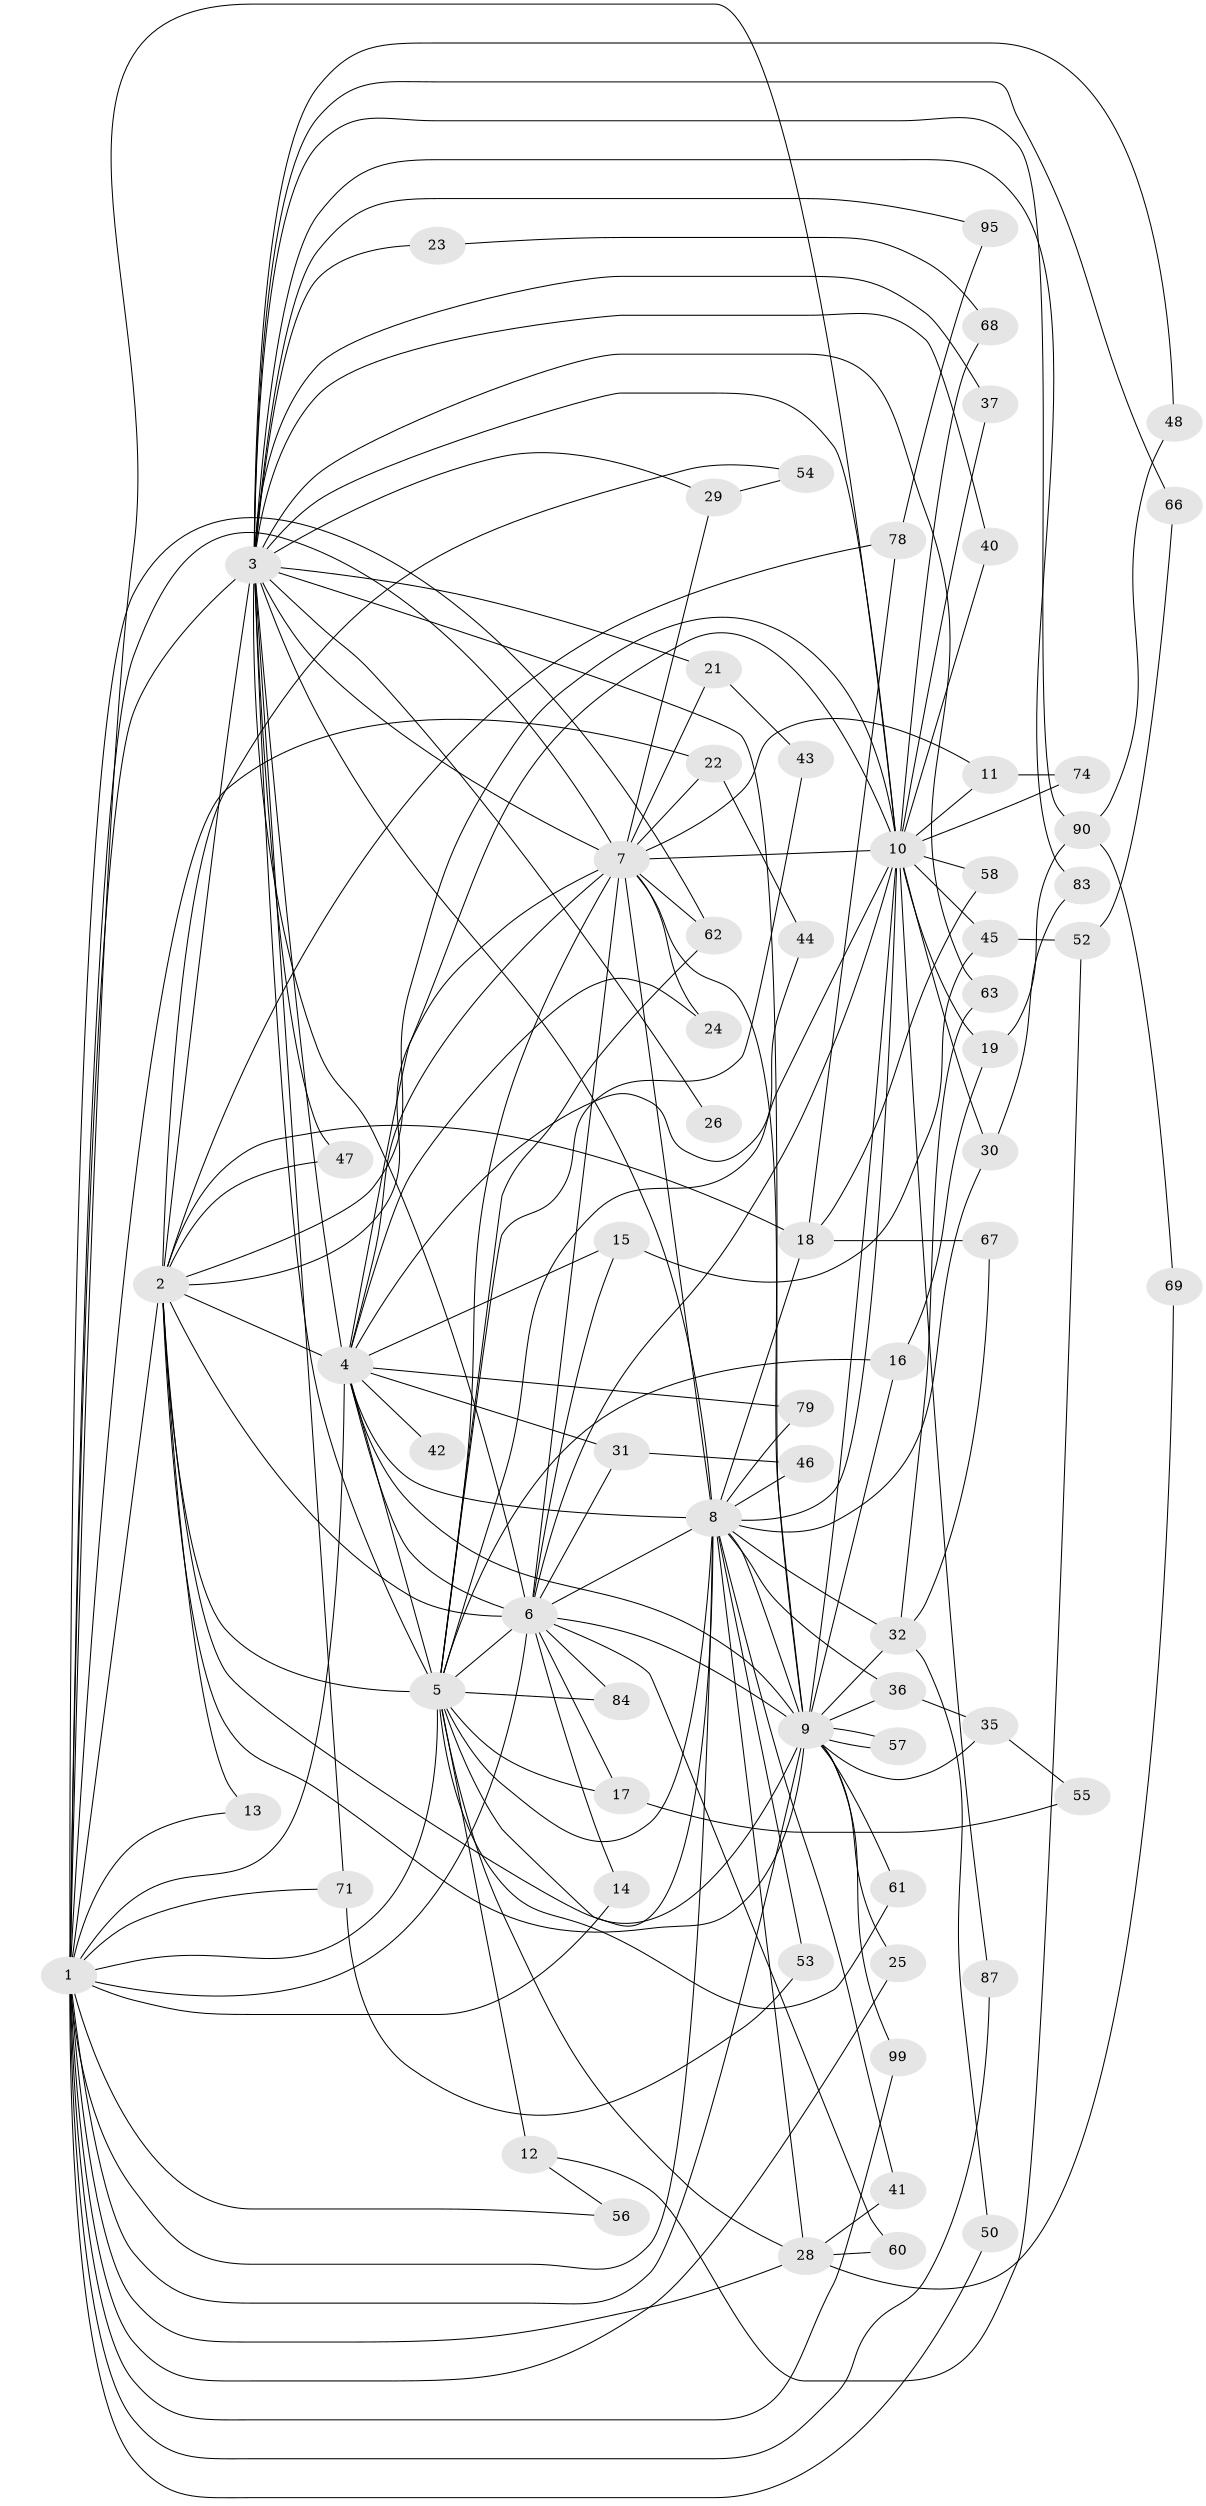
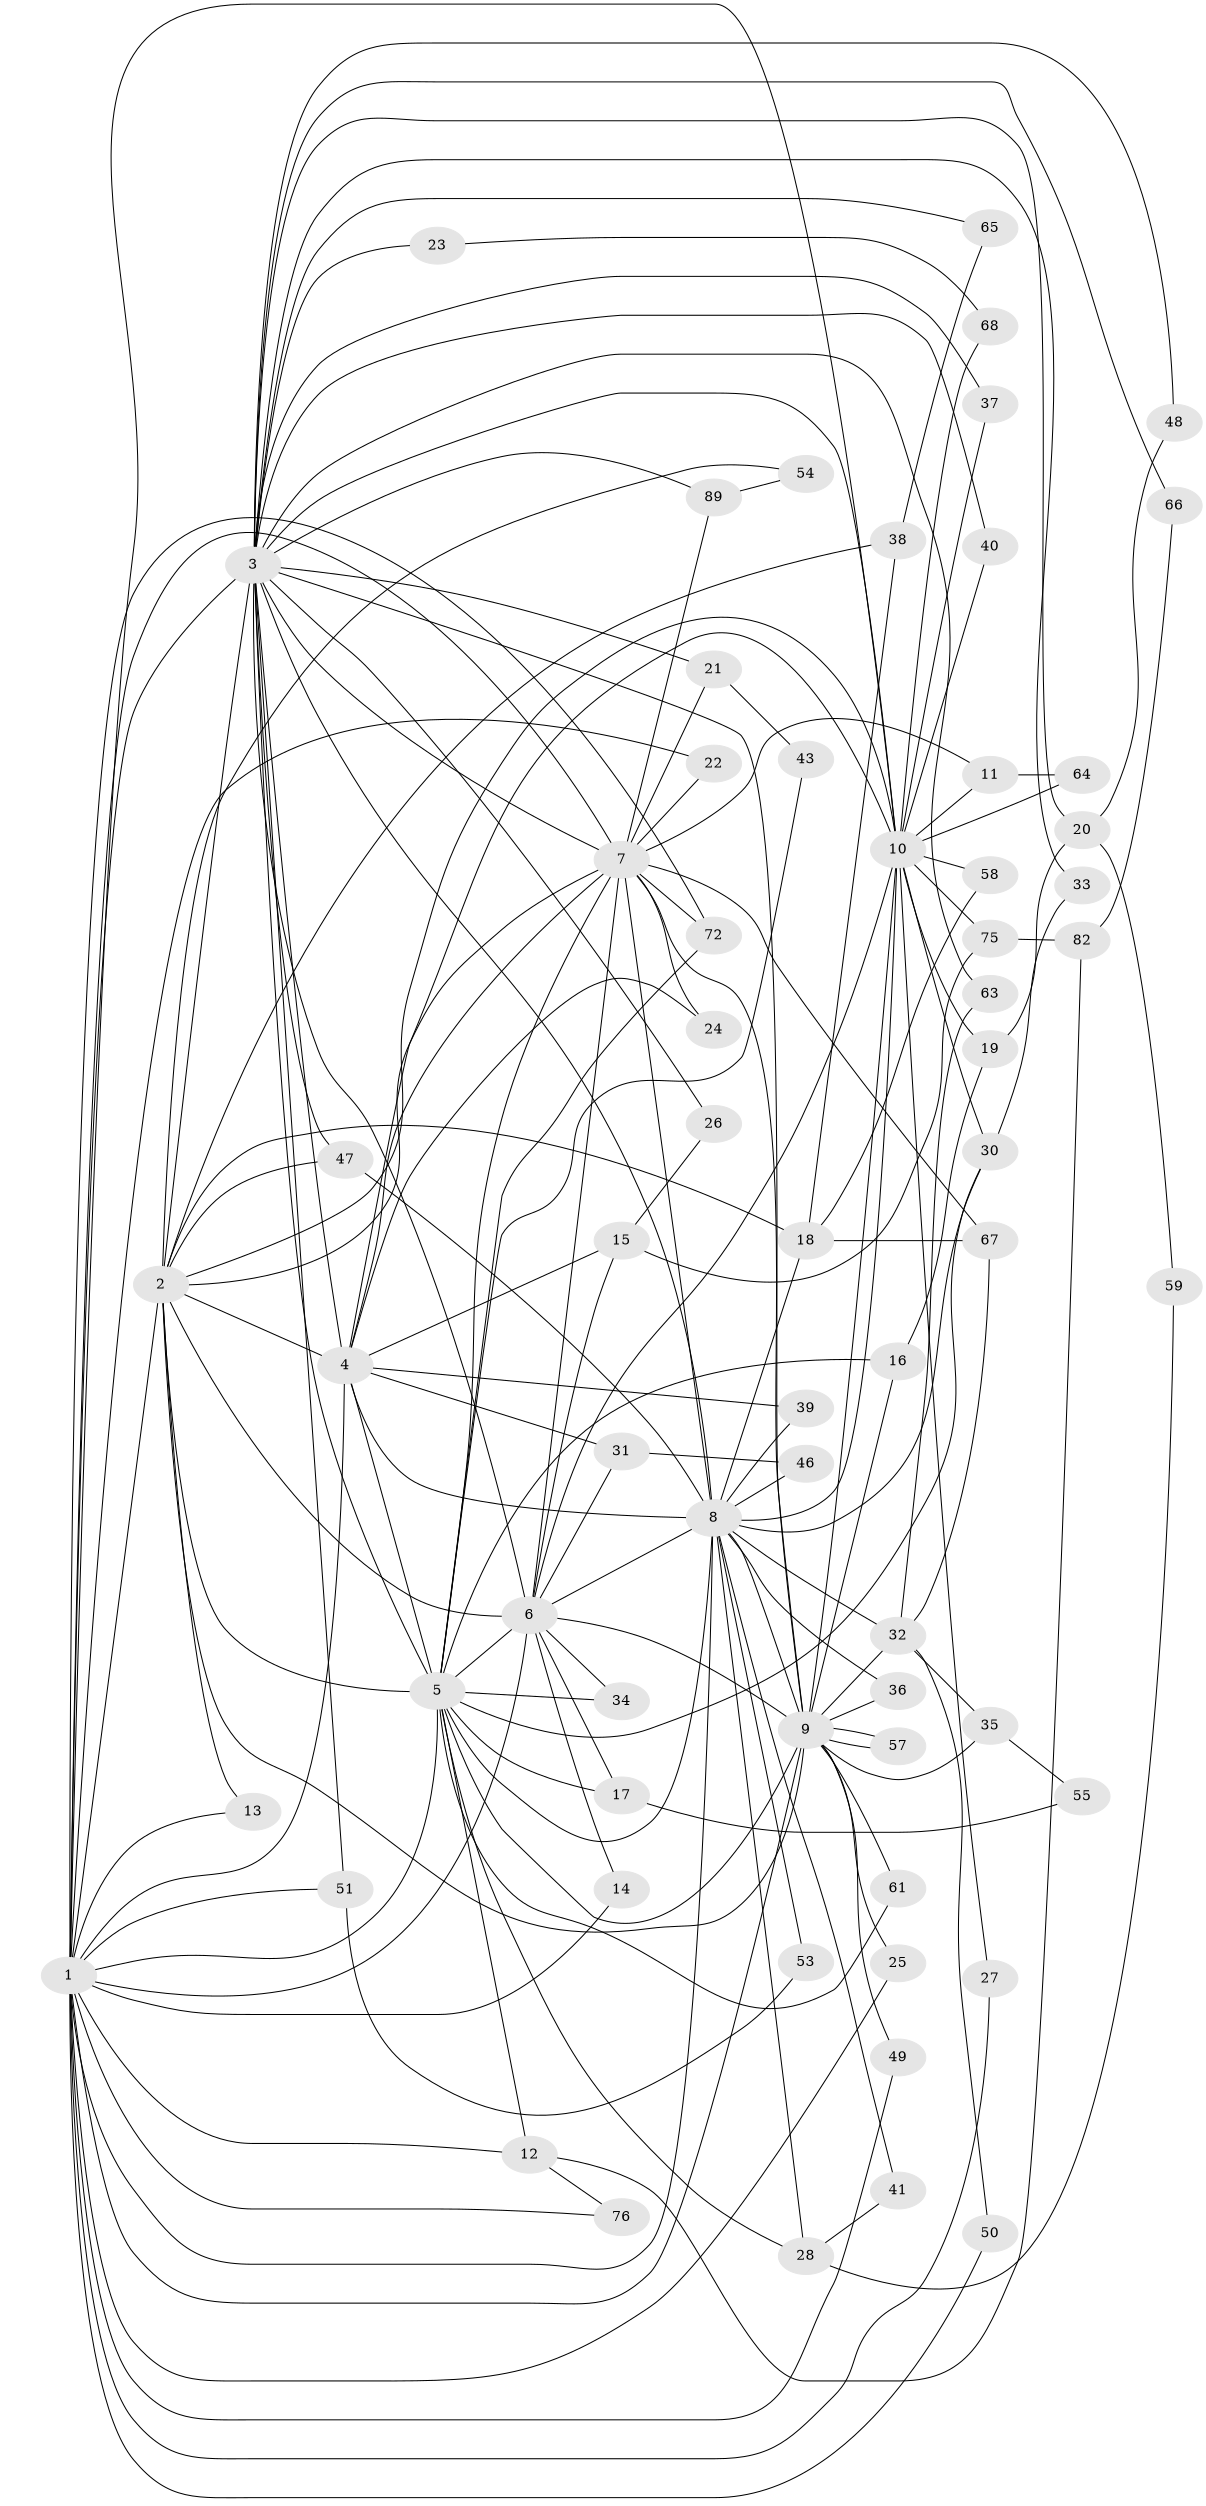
(990, 228) -> (990, 228)
(714, 497) -> (714, 497)
(898, 540) -> (898, 540)
(1082, 775) -> (1082, 775)
(1082, 830) -> (1082, 830)
(754, 855) -> (822, 1029)
(1082, 885) -> (1082, 885)
(714, 936) -> (714, 936)
(990, 939) -> (990, 939)
(806, 940) -> none
(1082, 941) -> (1082, 941)
none -> (661, 1191)
(595, 1212) -> (865, 1595)
(1174, 1287) -> (1174, 1287)
(806, 1408) -> (806, 1408)
(438, 1451) -> none
(403, 1541) -> none
(558, 1583) -> none
(622, 1701) -> (622, 1701)
(952, 1711) -> (944, 1681)
(434, 1825) -> (548, 1323)
(345, 1890) -> (345, 1890)
(990, 1979) -> (990, 1979)
(898, 2057) -> (898, 2057)
(622, 2217) -> (622, 2217)
(898, 2251) -> none
(299, 2342) -> (257, 2143)
